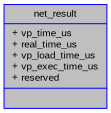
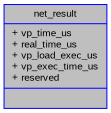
(54, 55) -> (55, 55)
